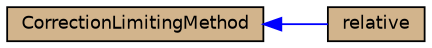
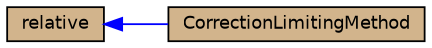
(305, 24) -> (145, 24)
